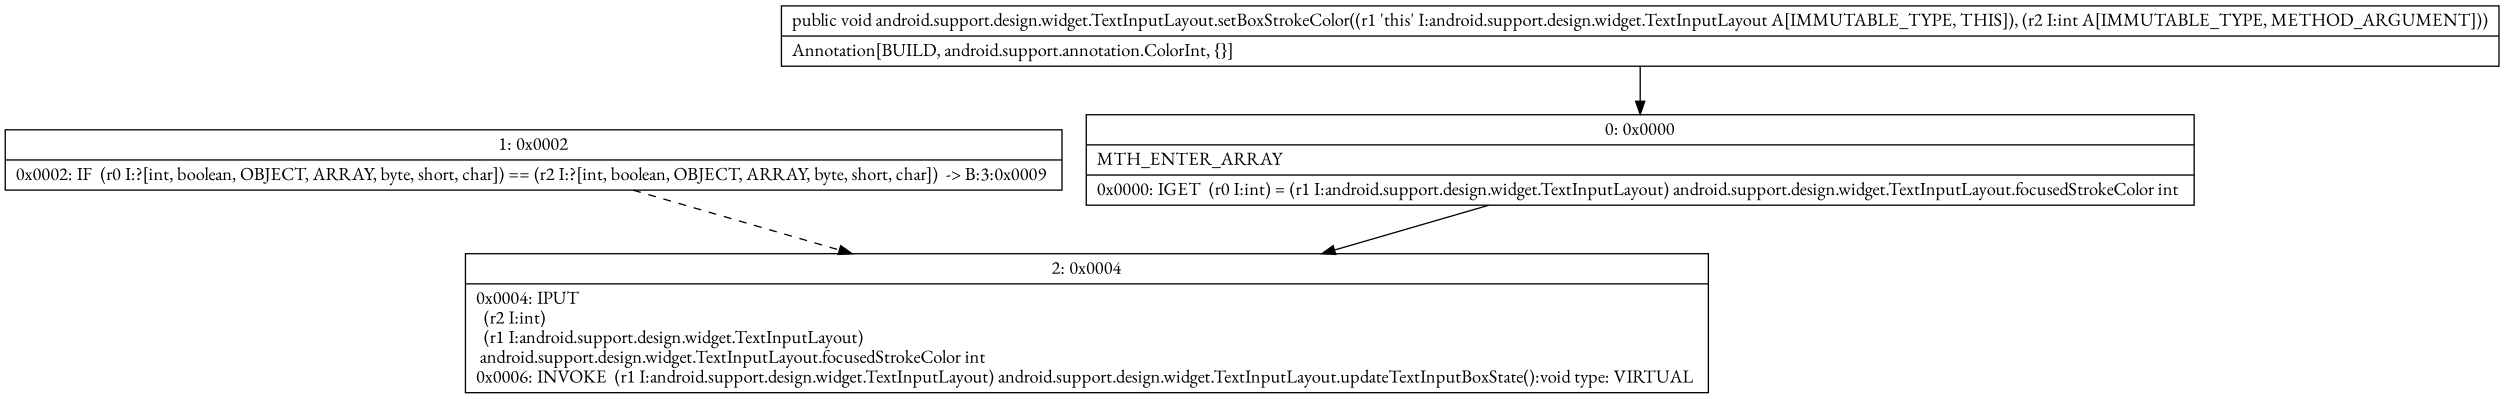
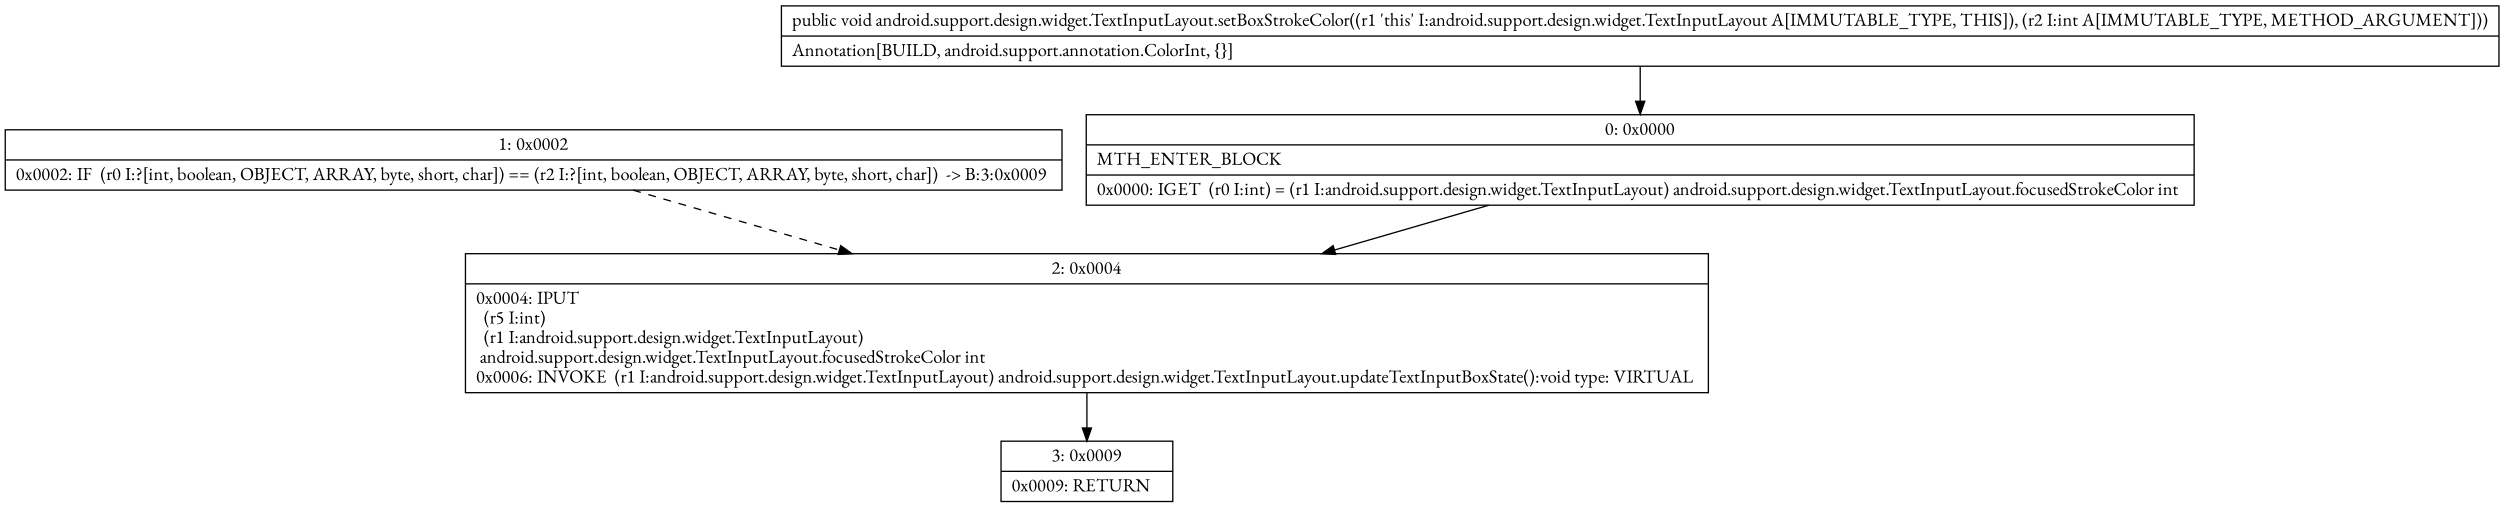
(1190, 159) -> (1190, 159)
(511, 318) -> (511, 318)
none -> (1087, 471)
